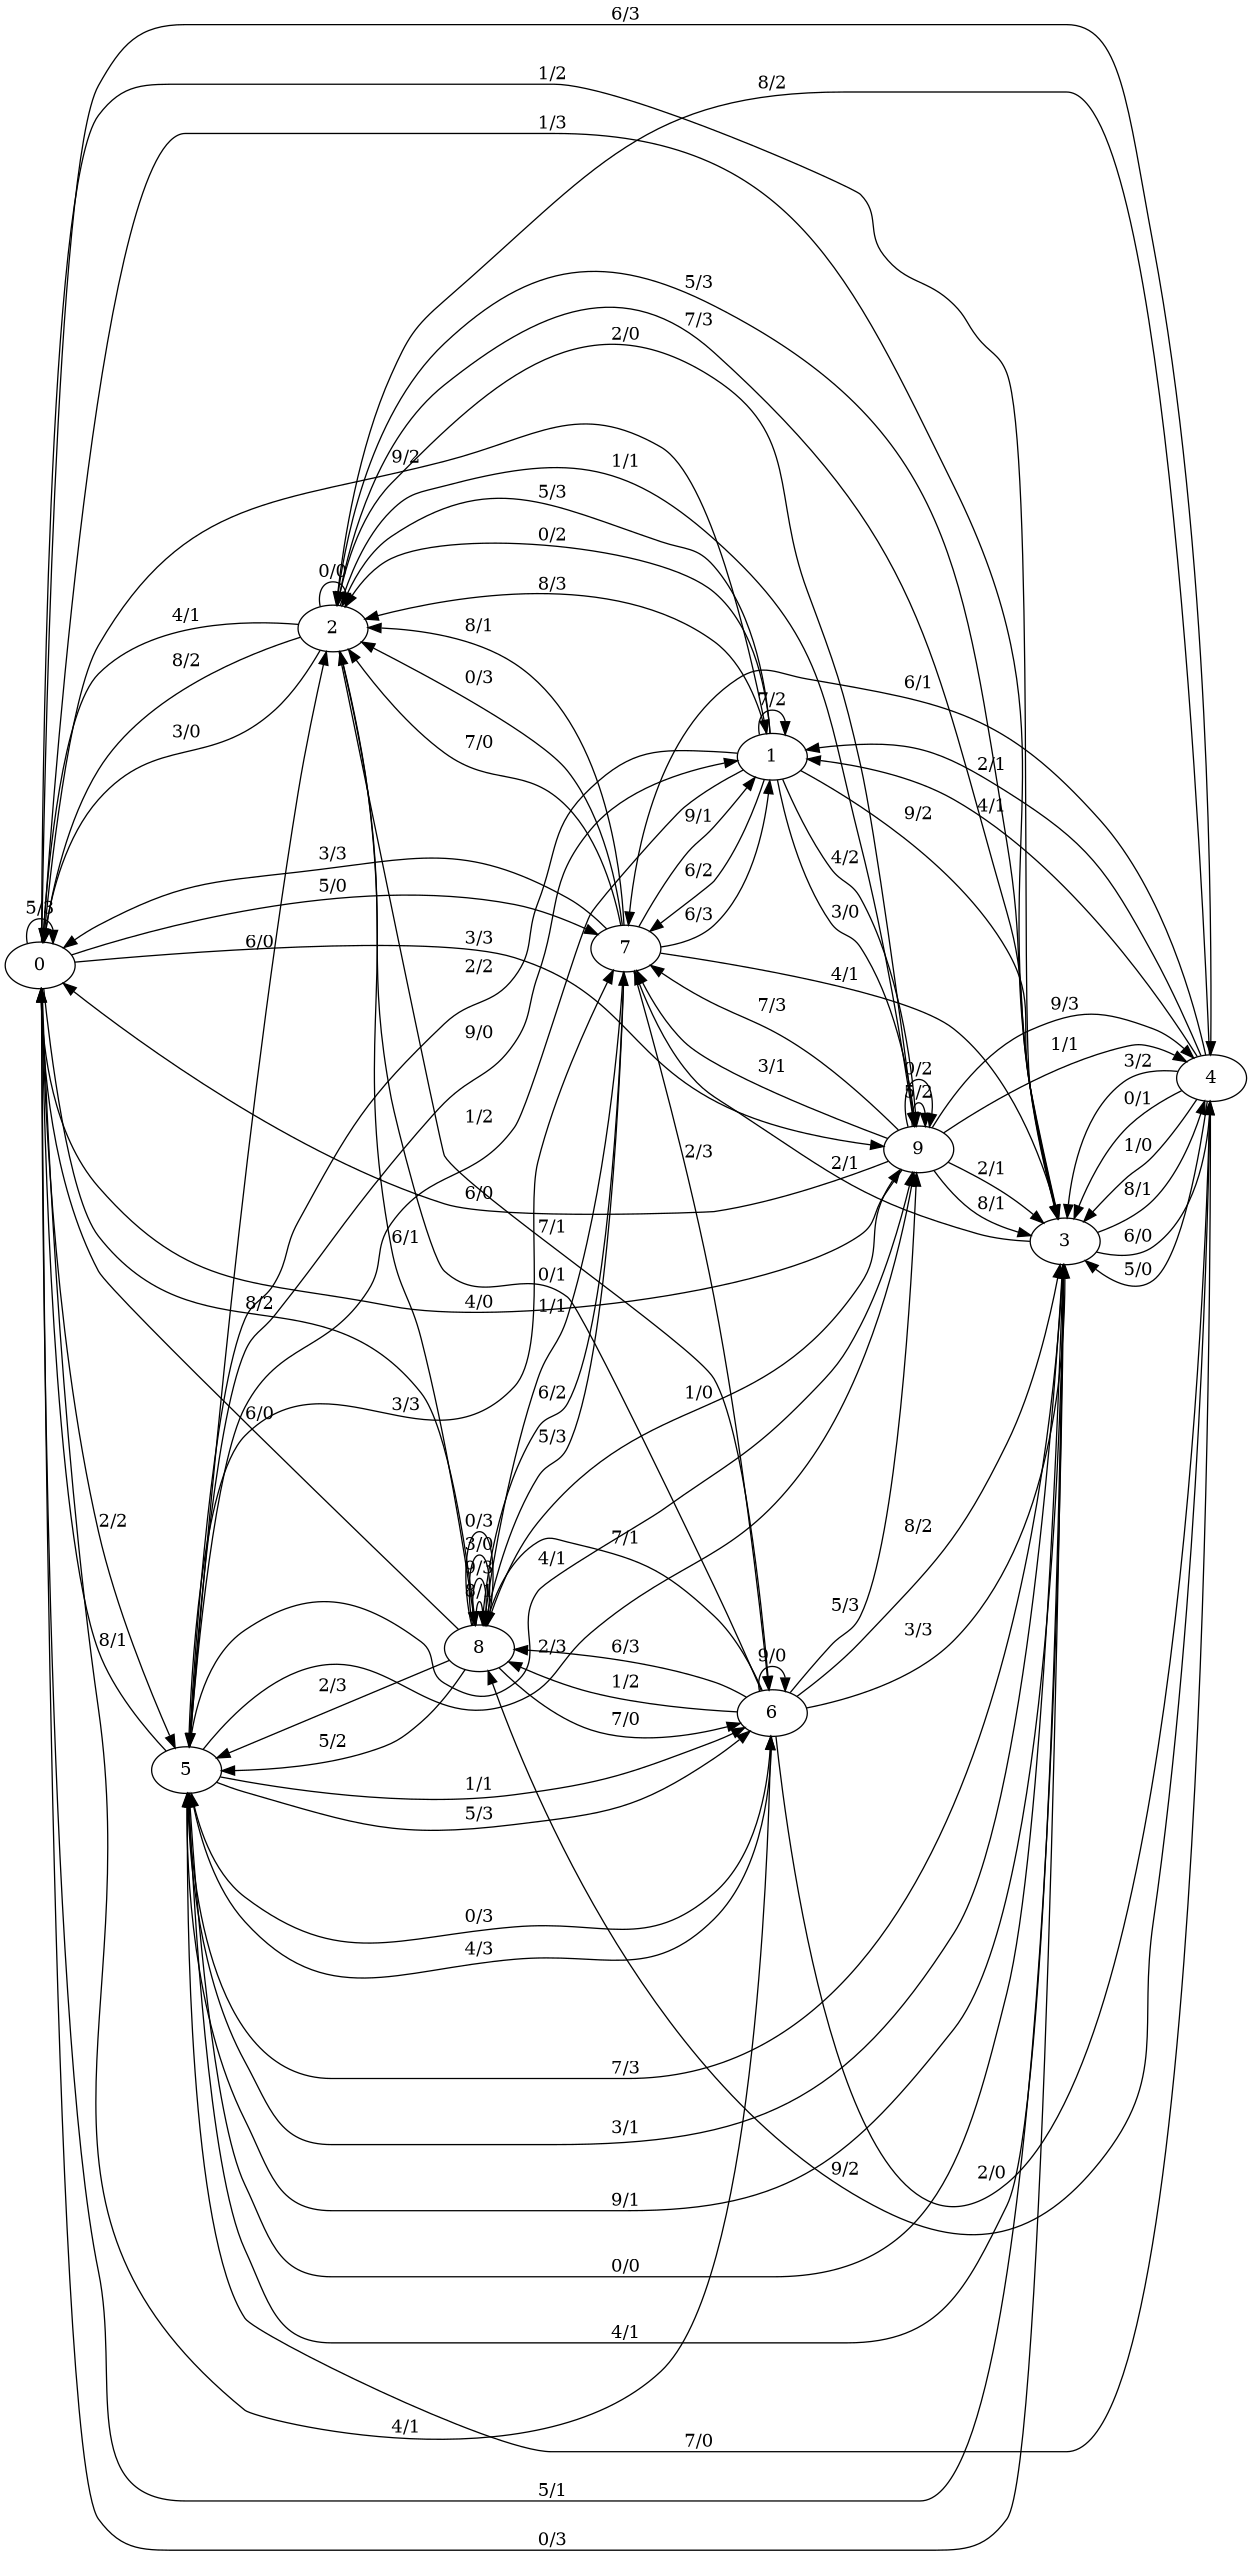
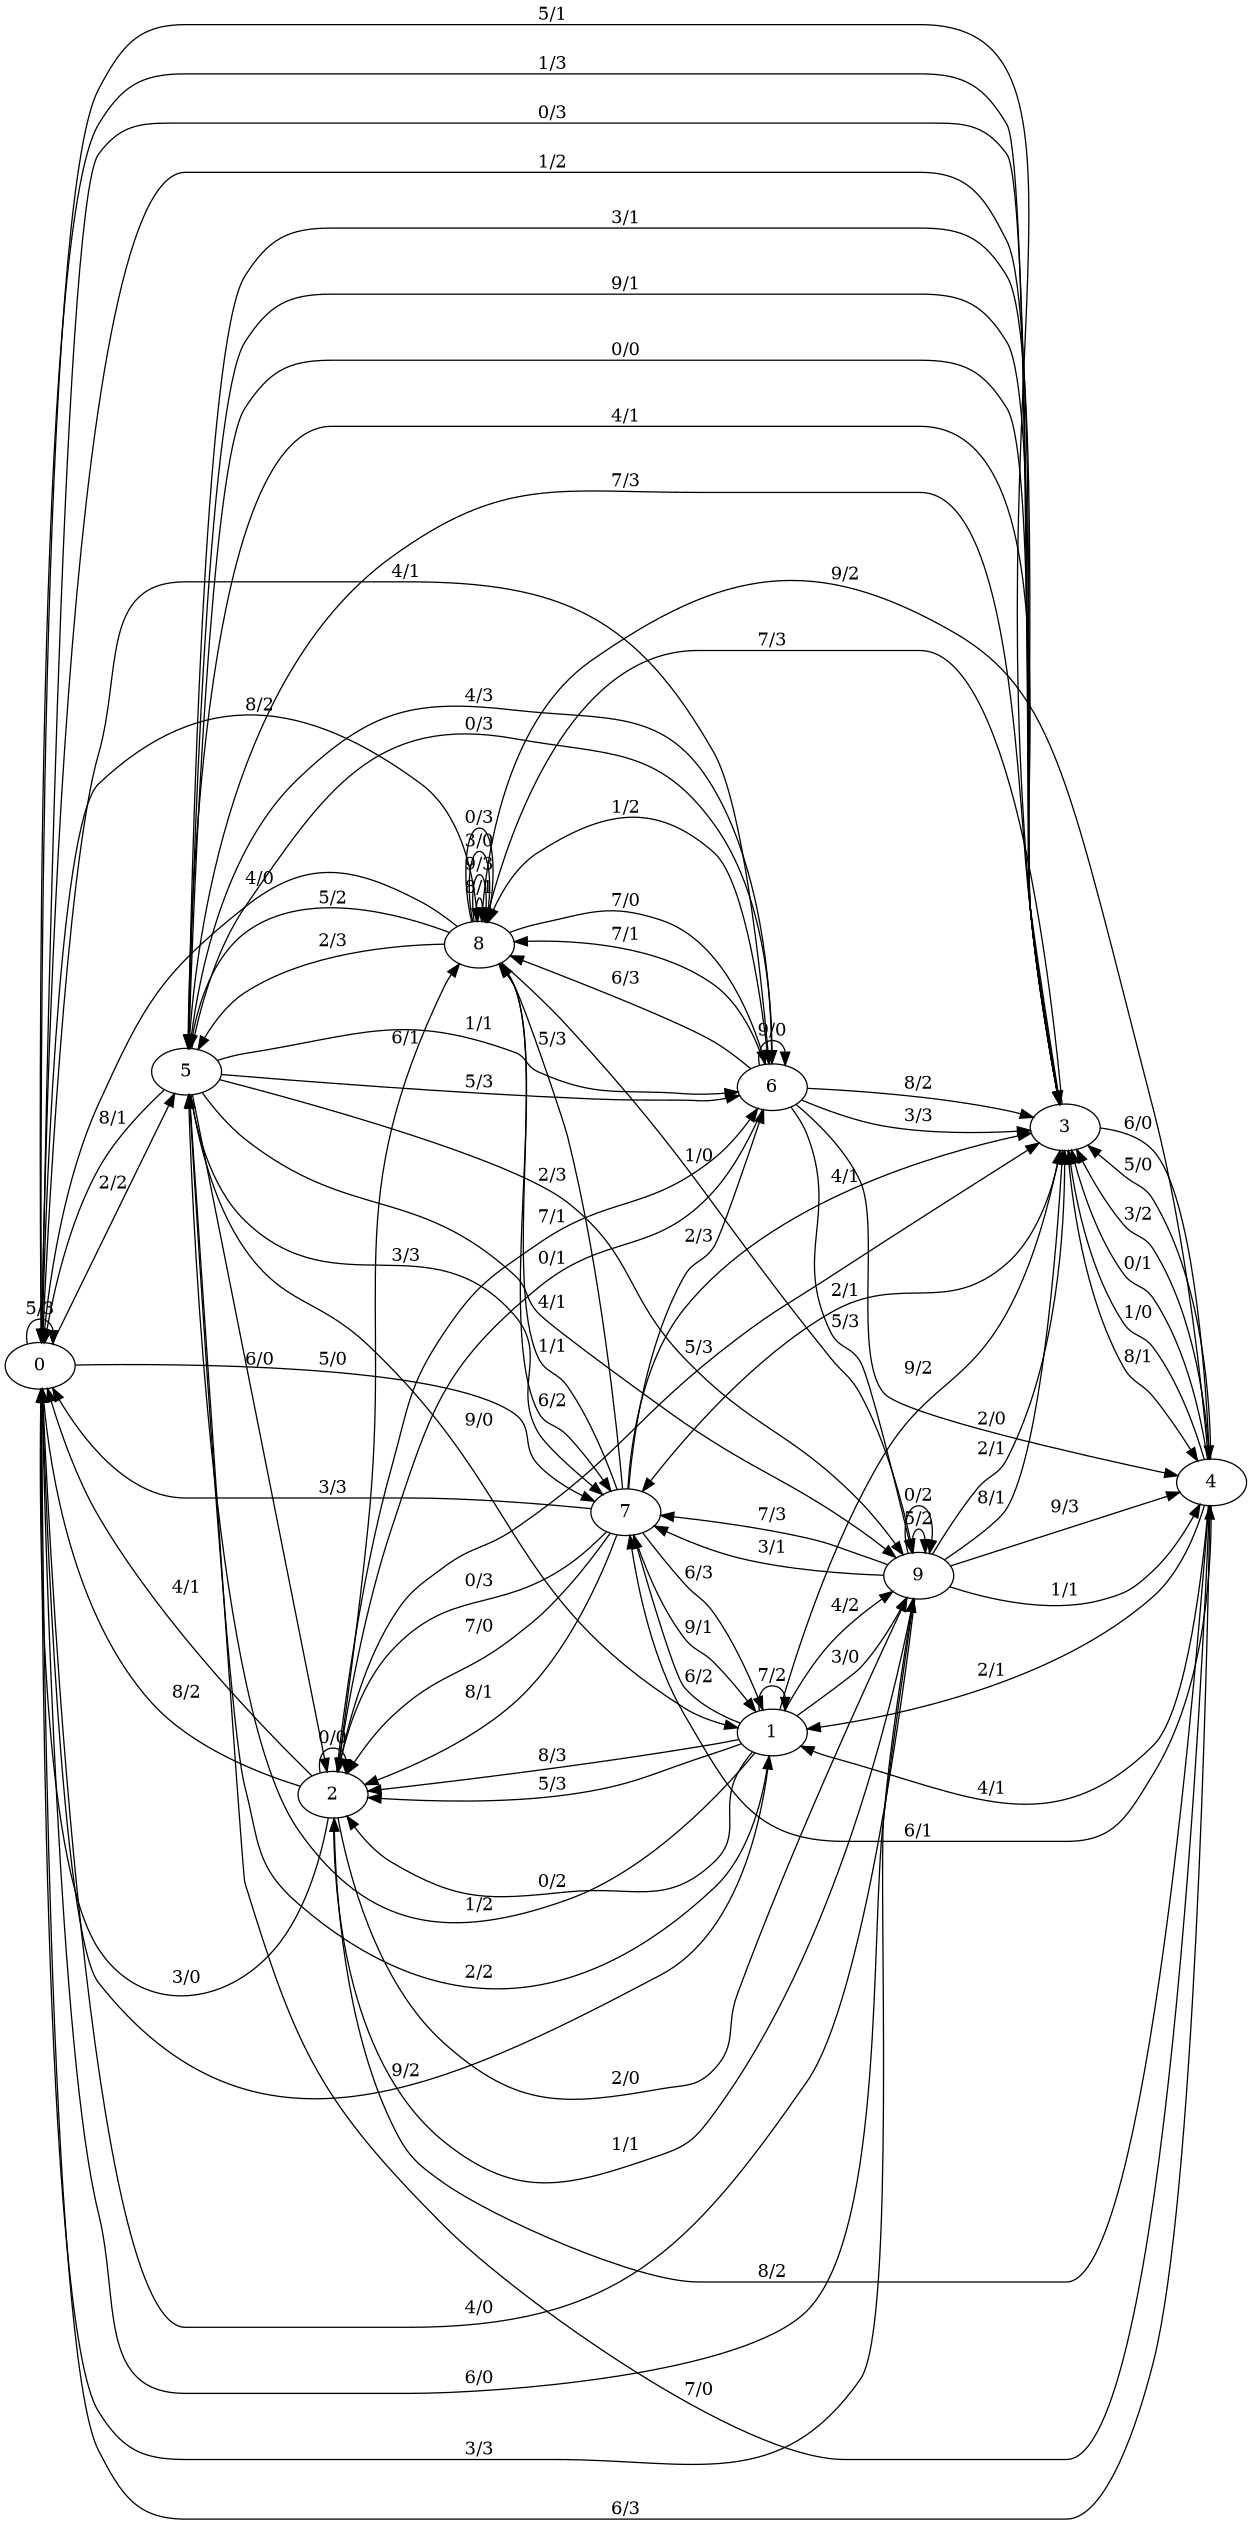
(854, 507) -> (878, 651)
(260, 1414) -> (260, 879)
